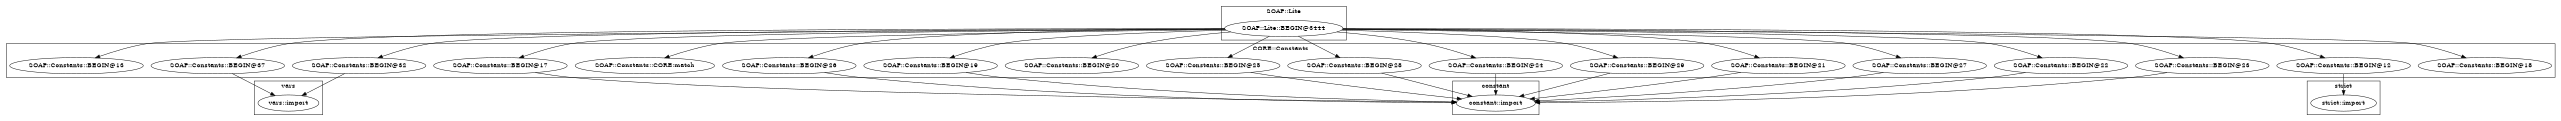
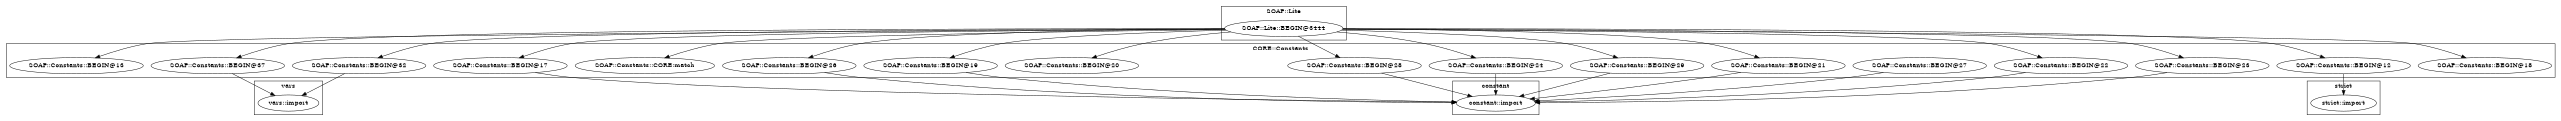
(1676, 35) -> none
(1213, 66) -> none
